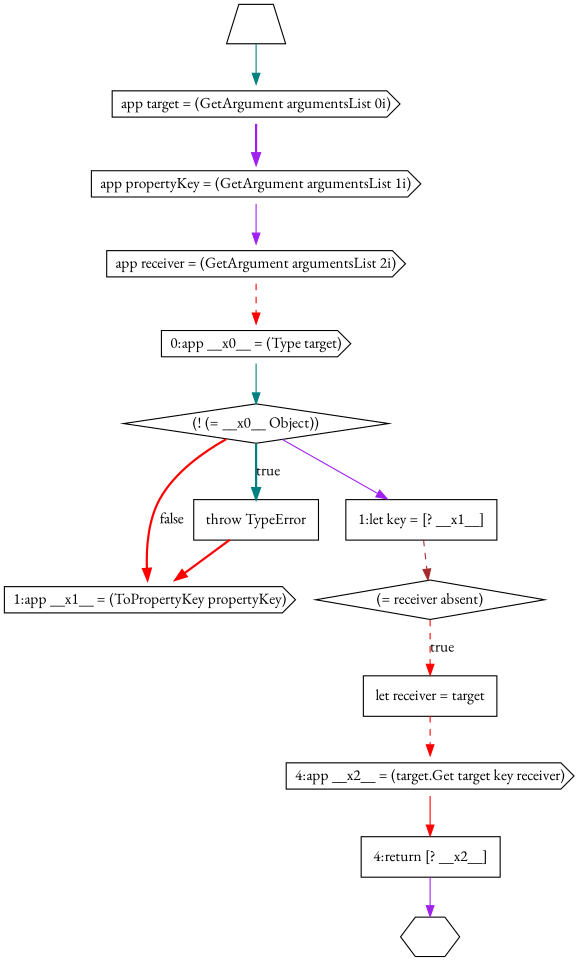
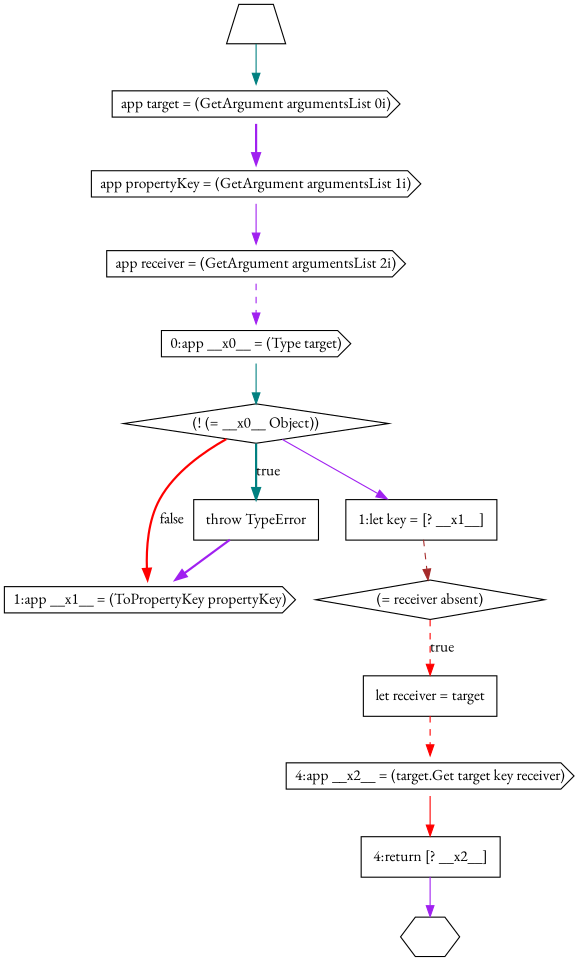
(256, 298) -> (256, 298)
(207, 557) -> (207, 557)
